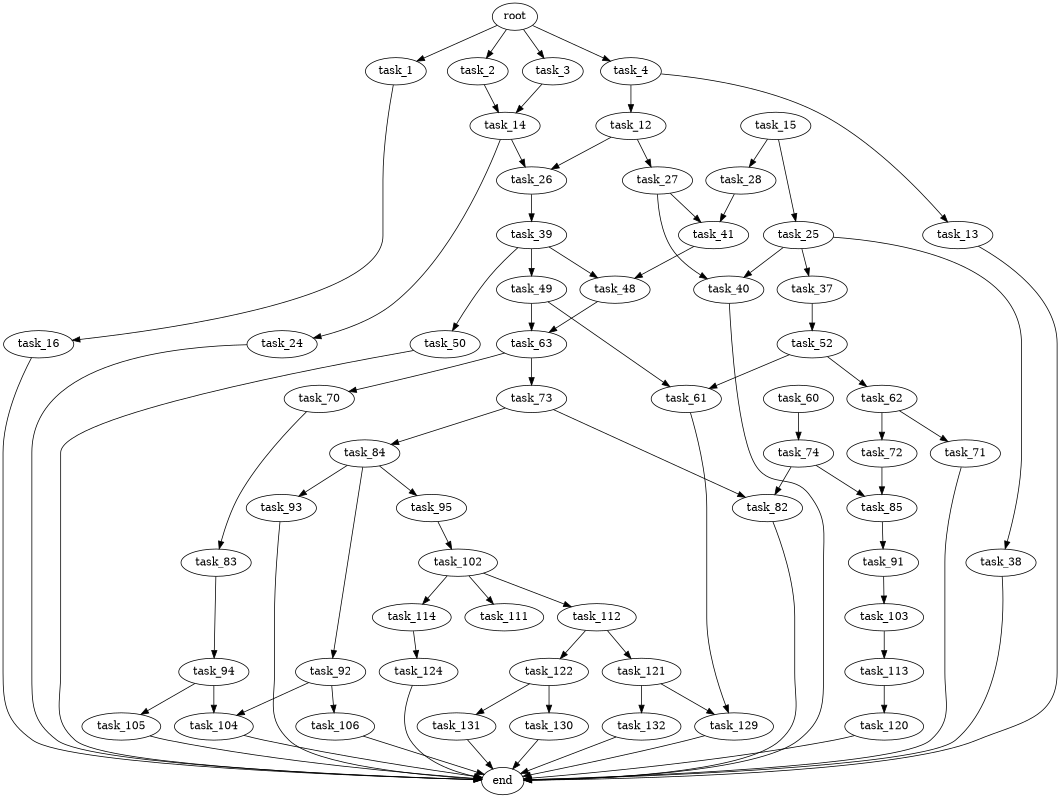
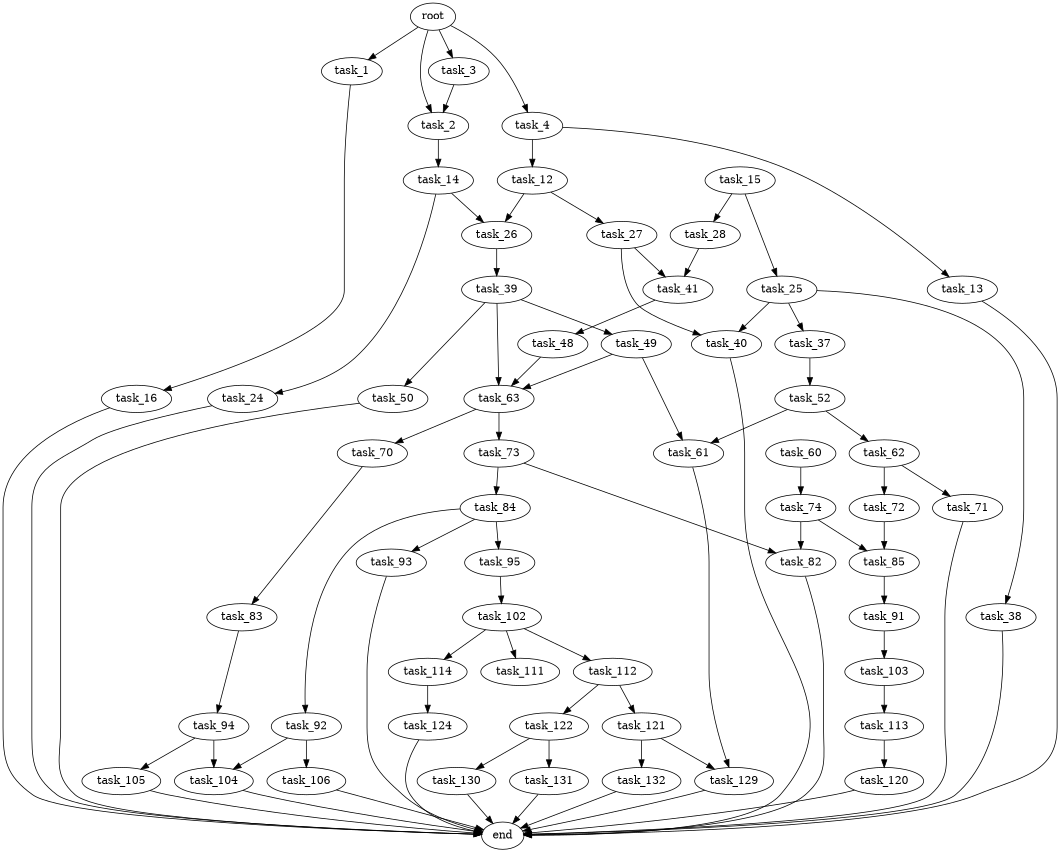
(532, 96) -> (450, 95)
(570, 260) -> (498, 340)
